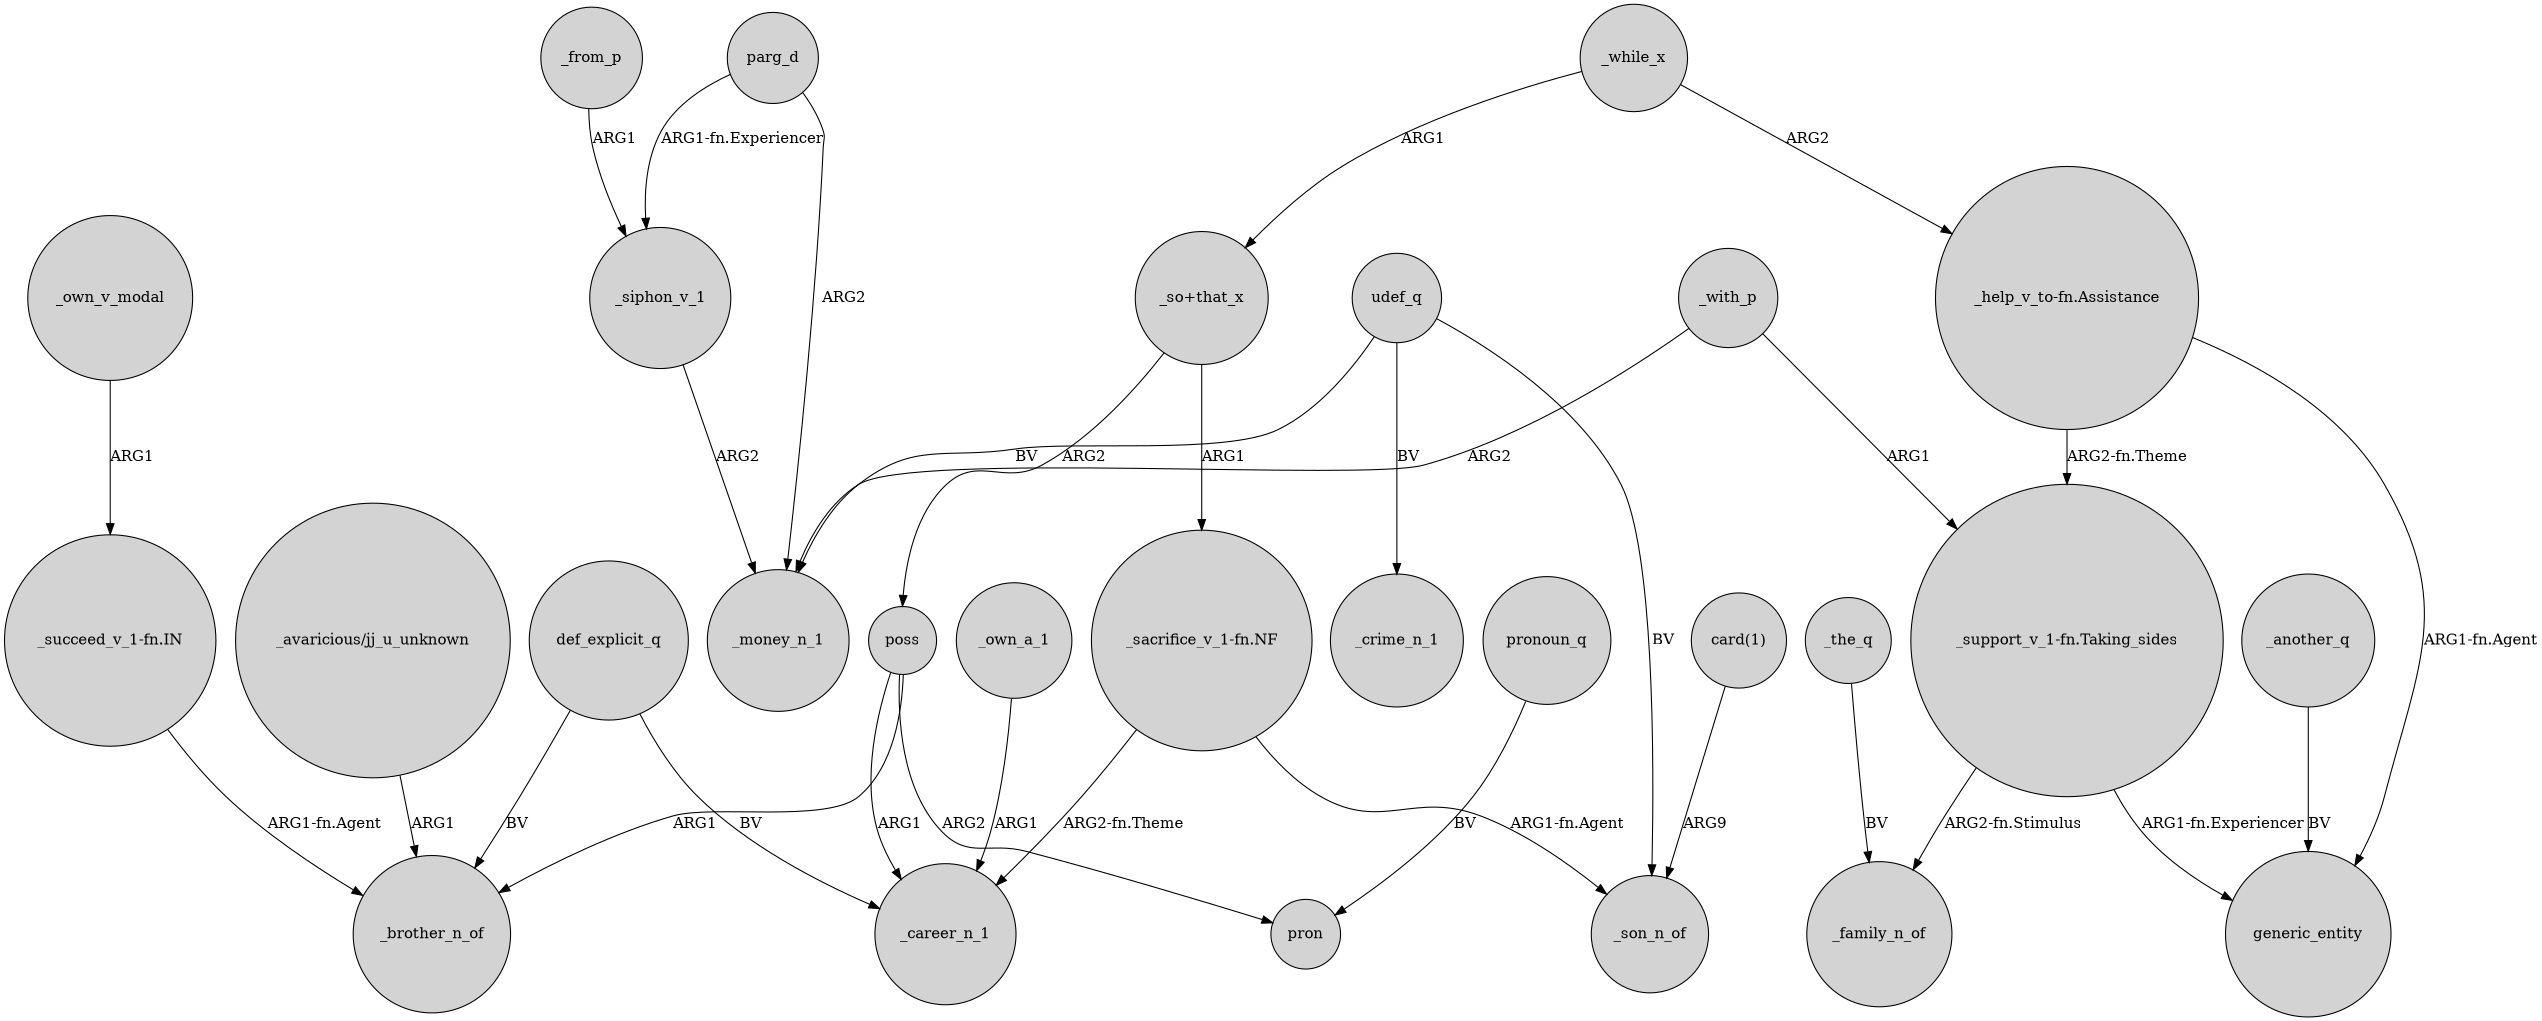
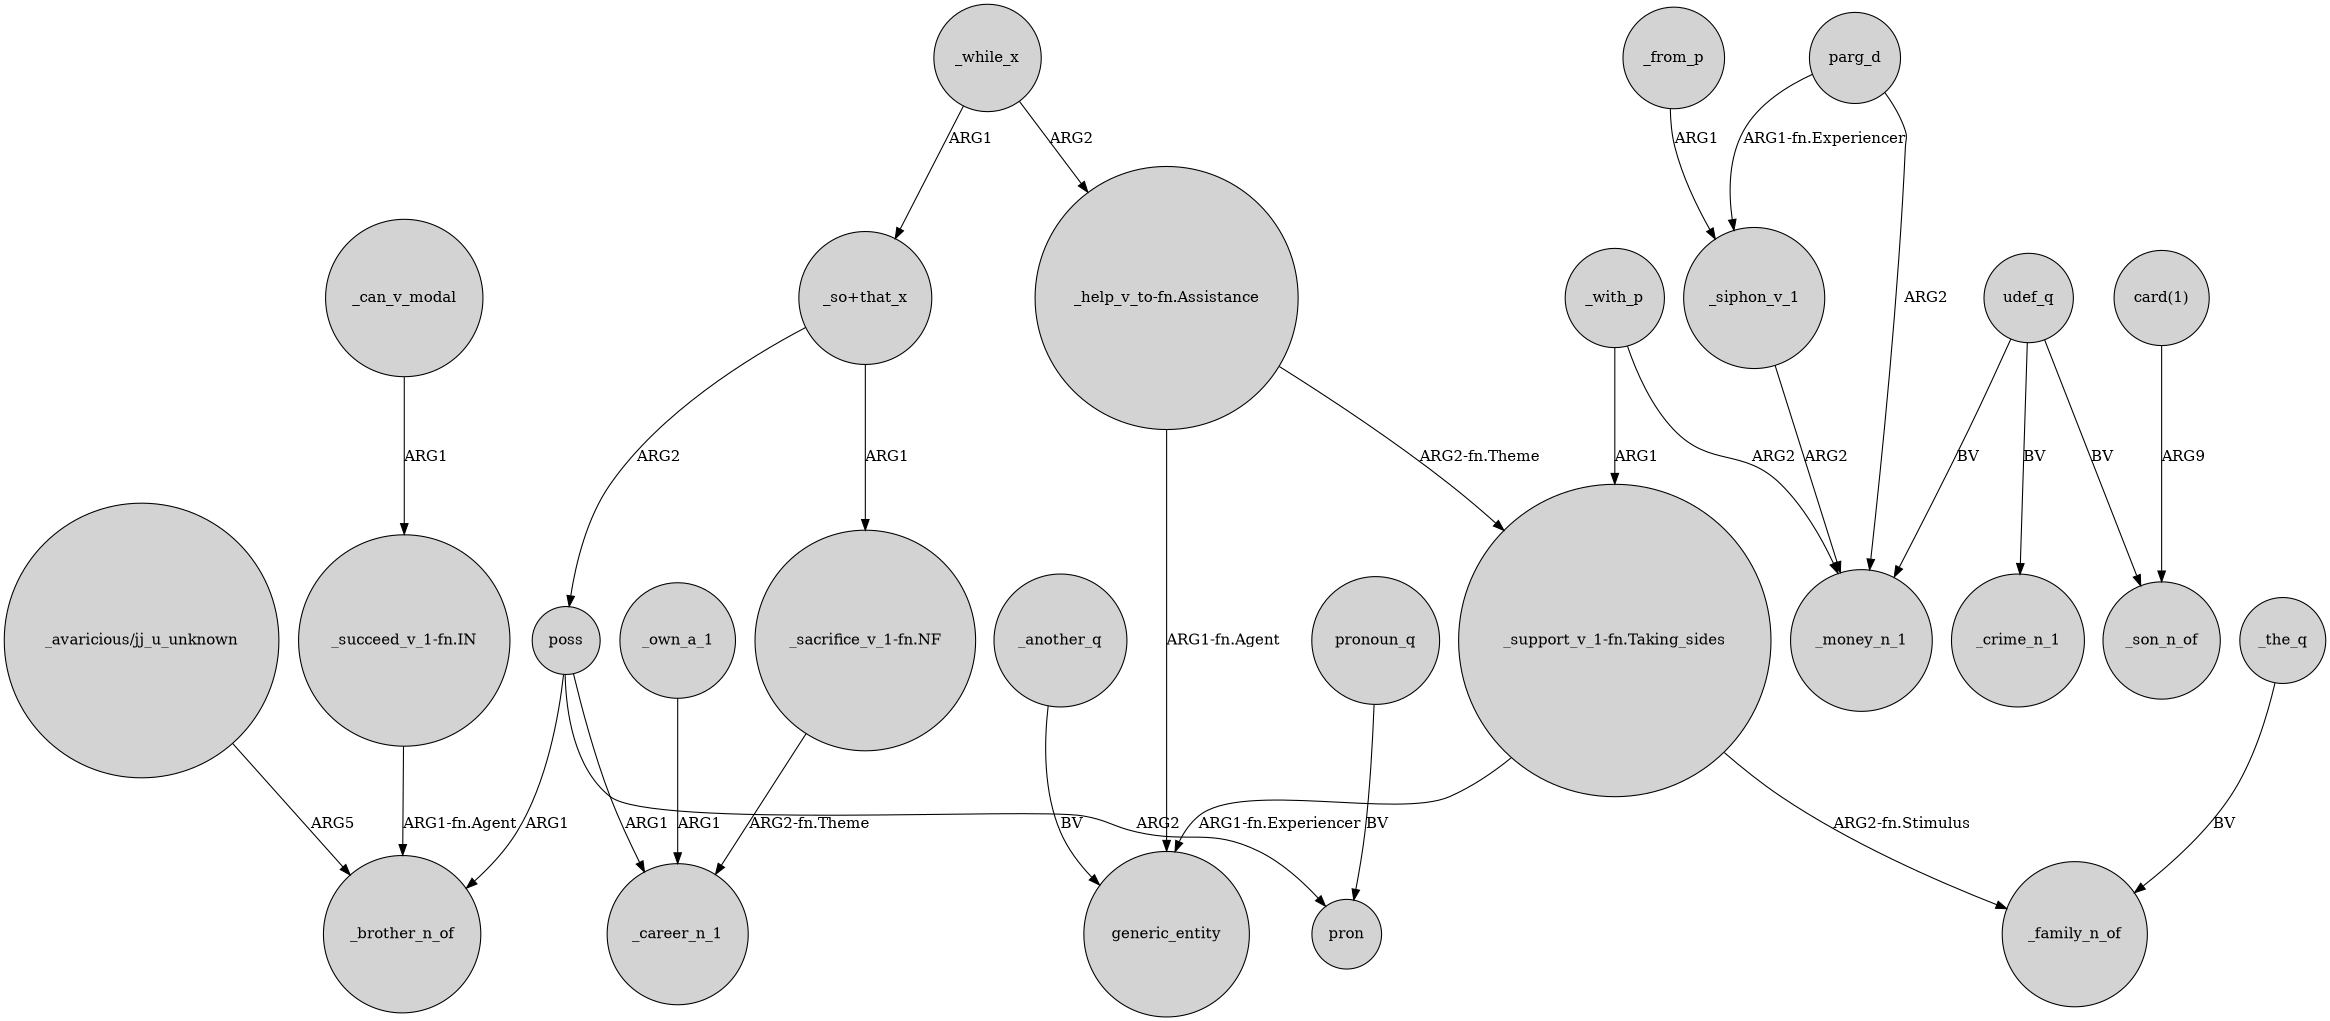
(110, 298) -> (404, 298)
(609, 641) -> none
(1424, 808) -> none
(433, 824) -> (333, 824)
